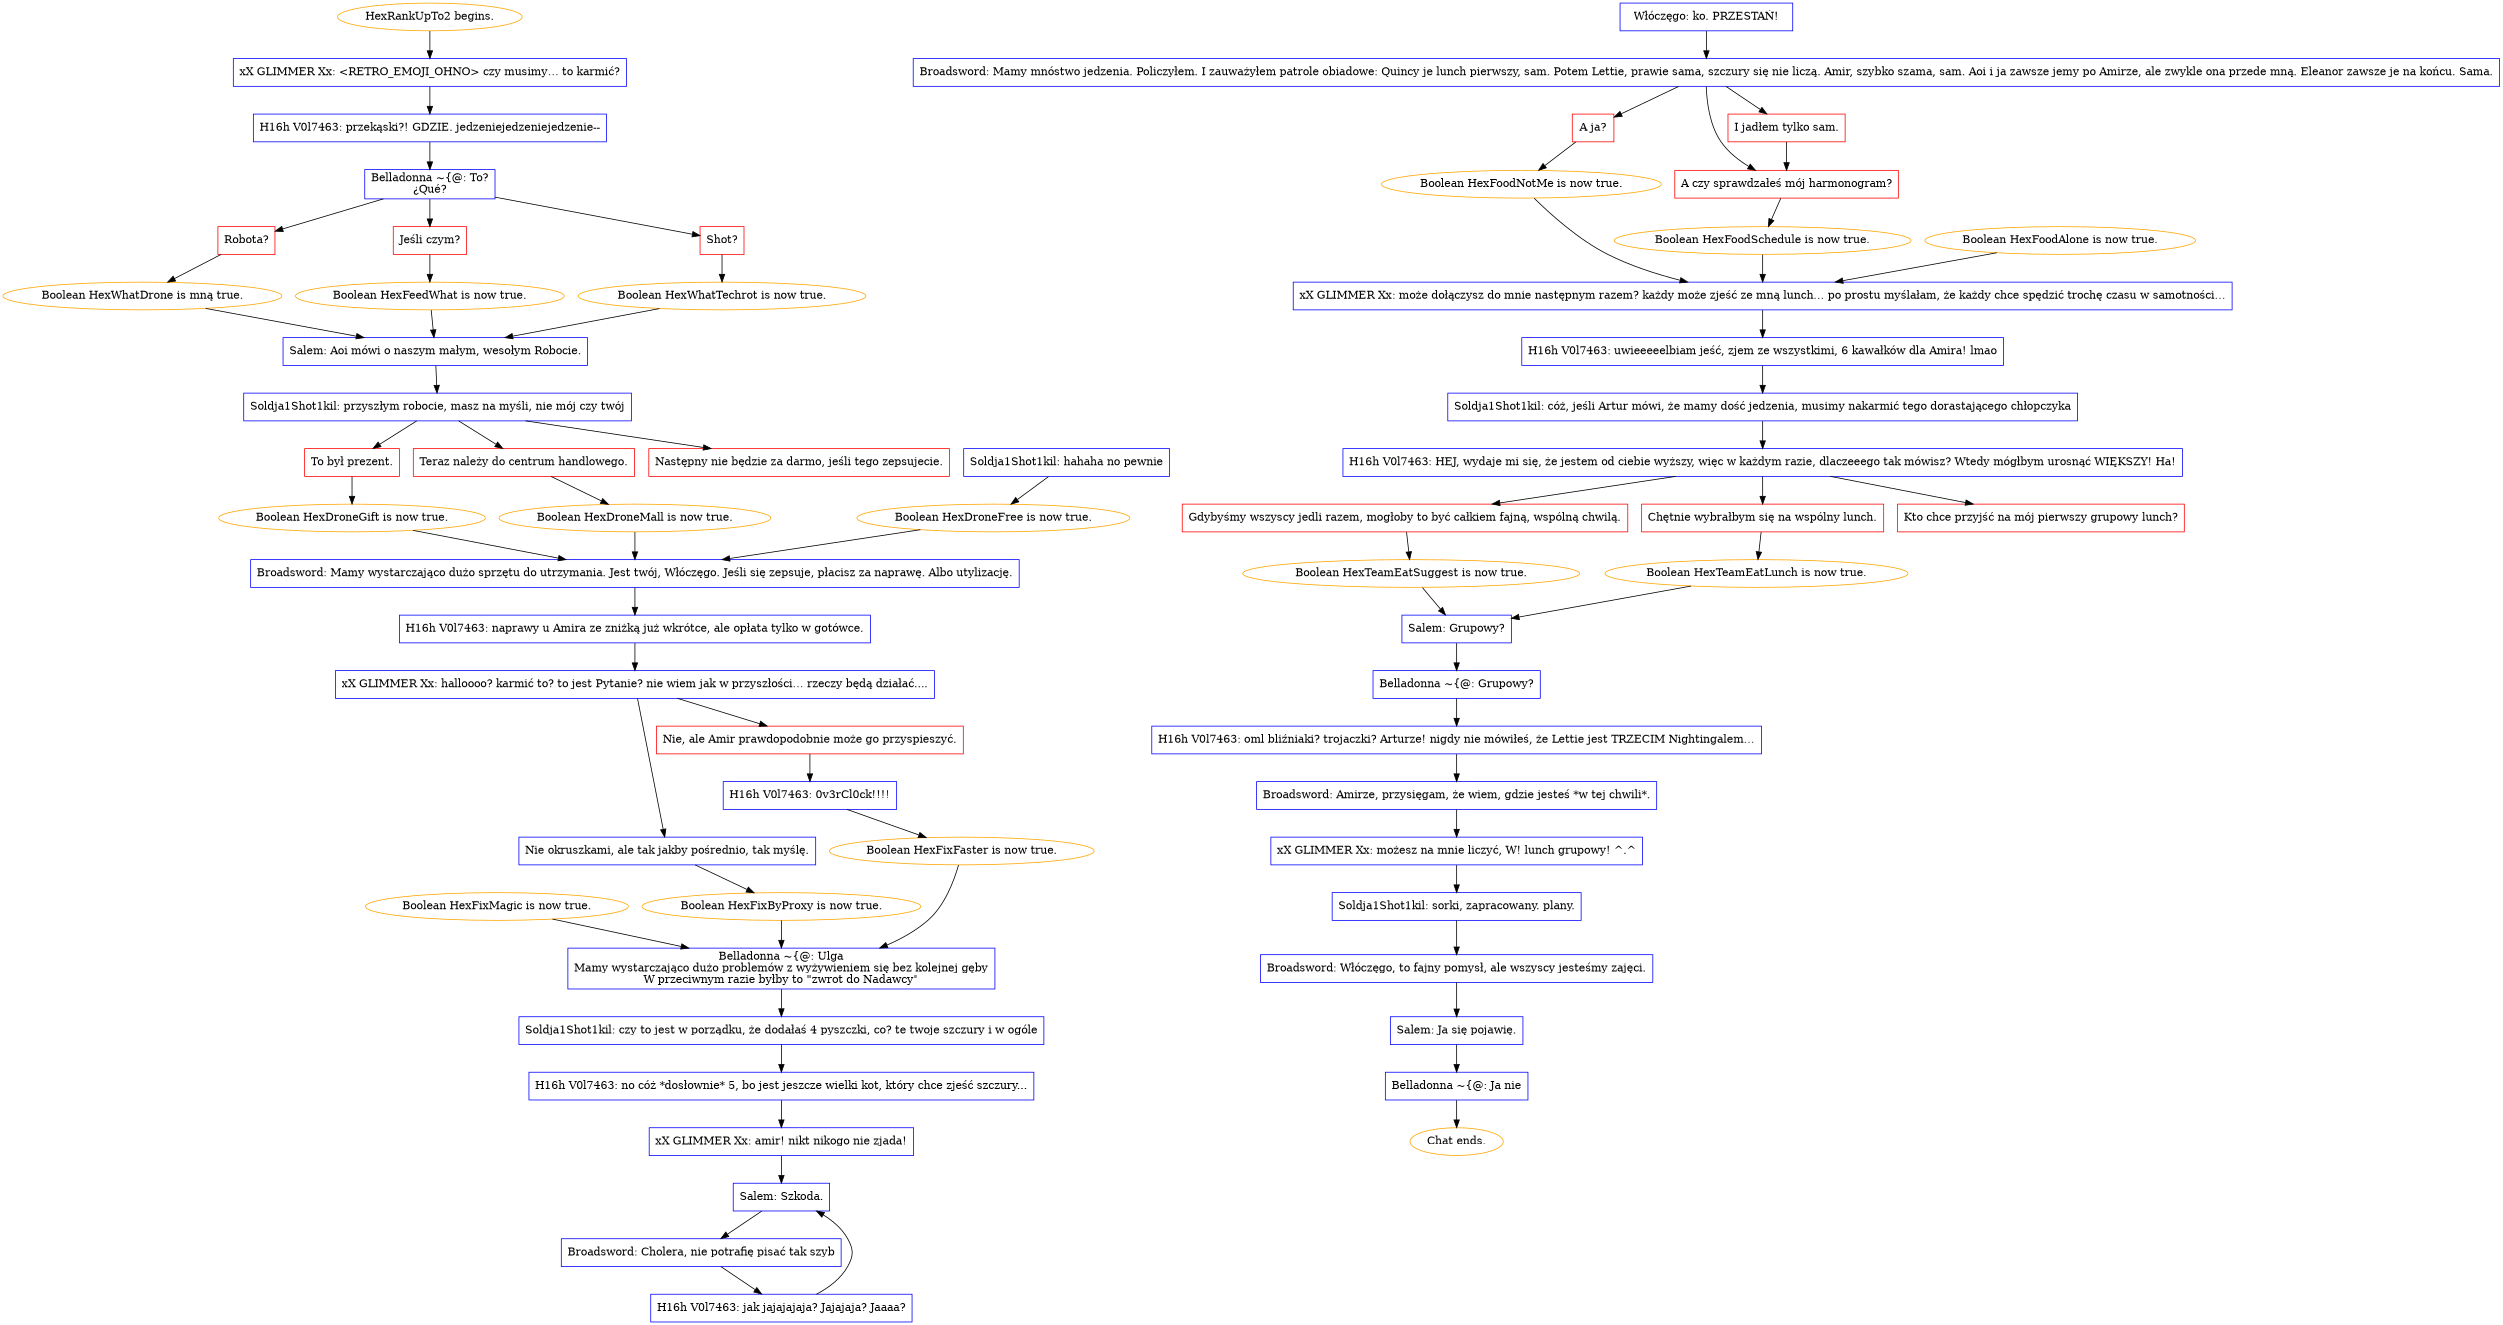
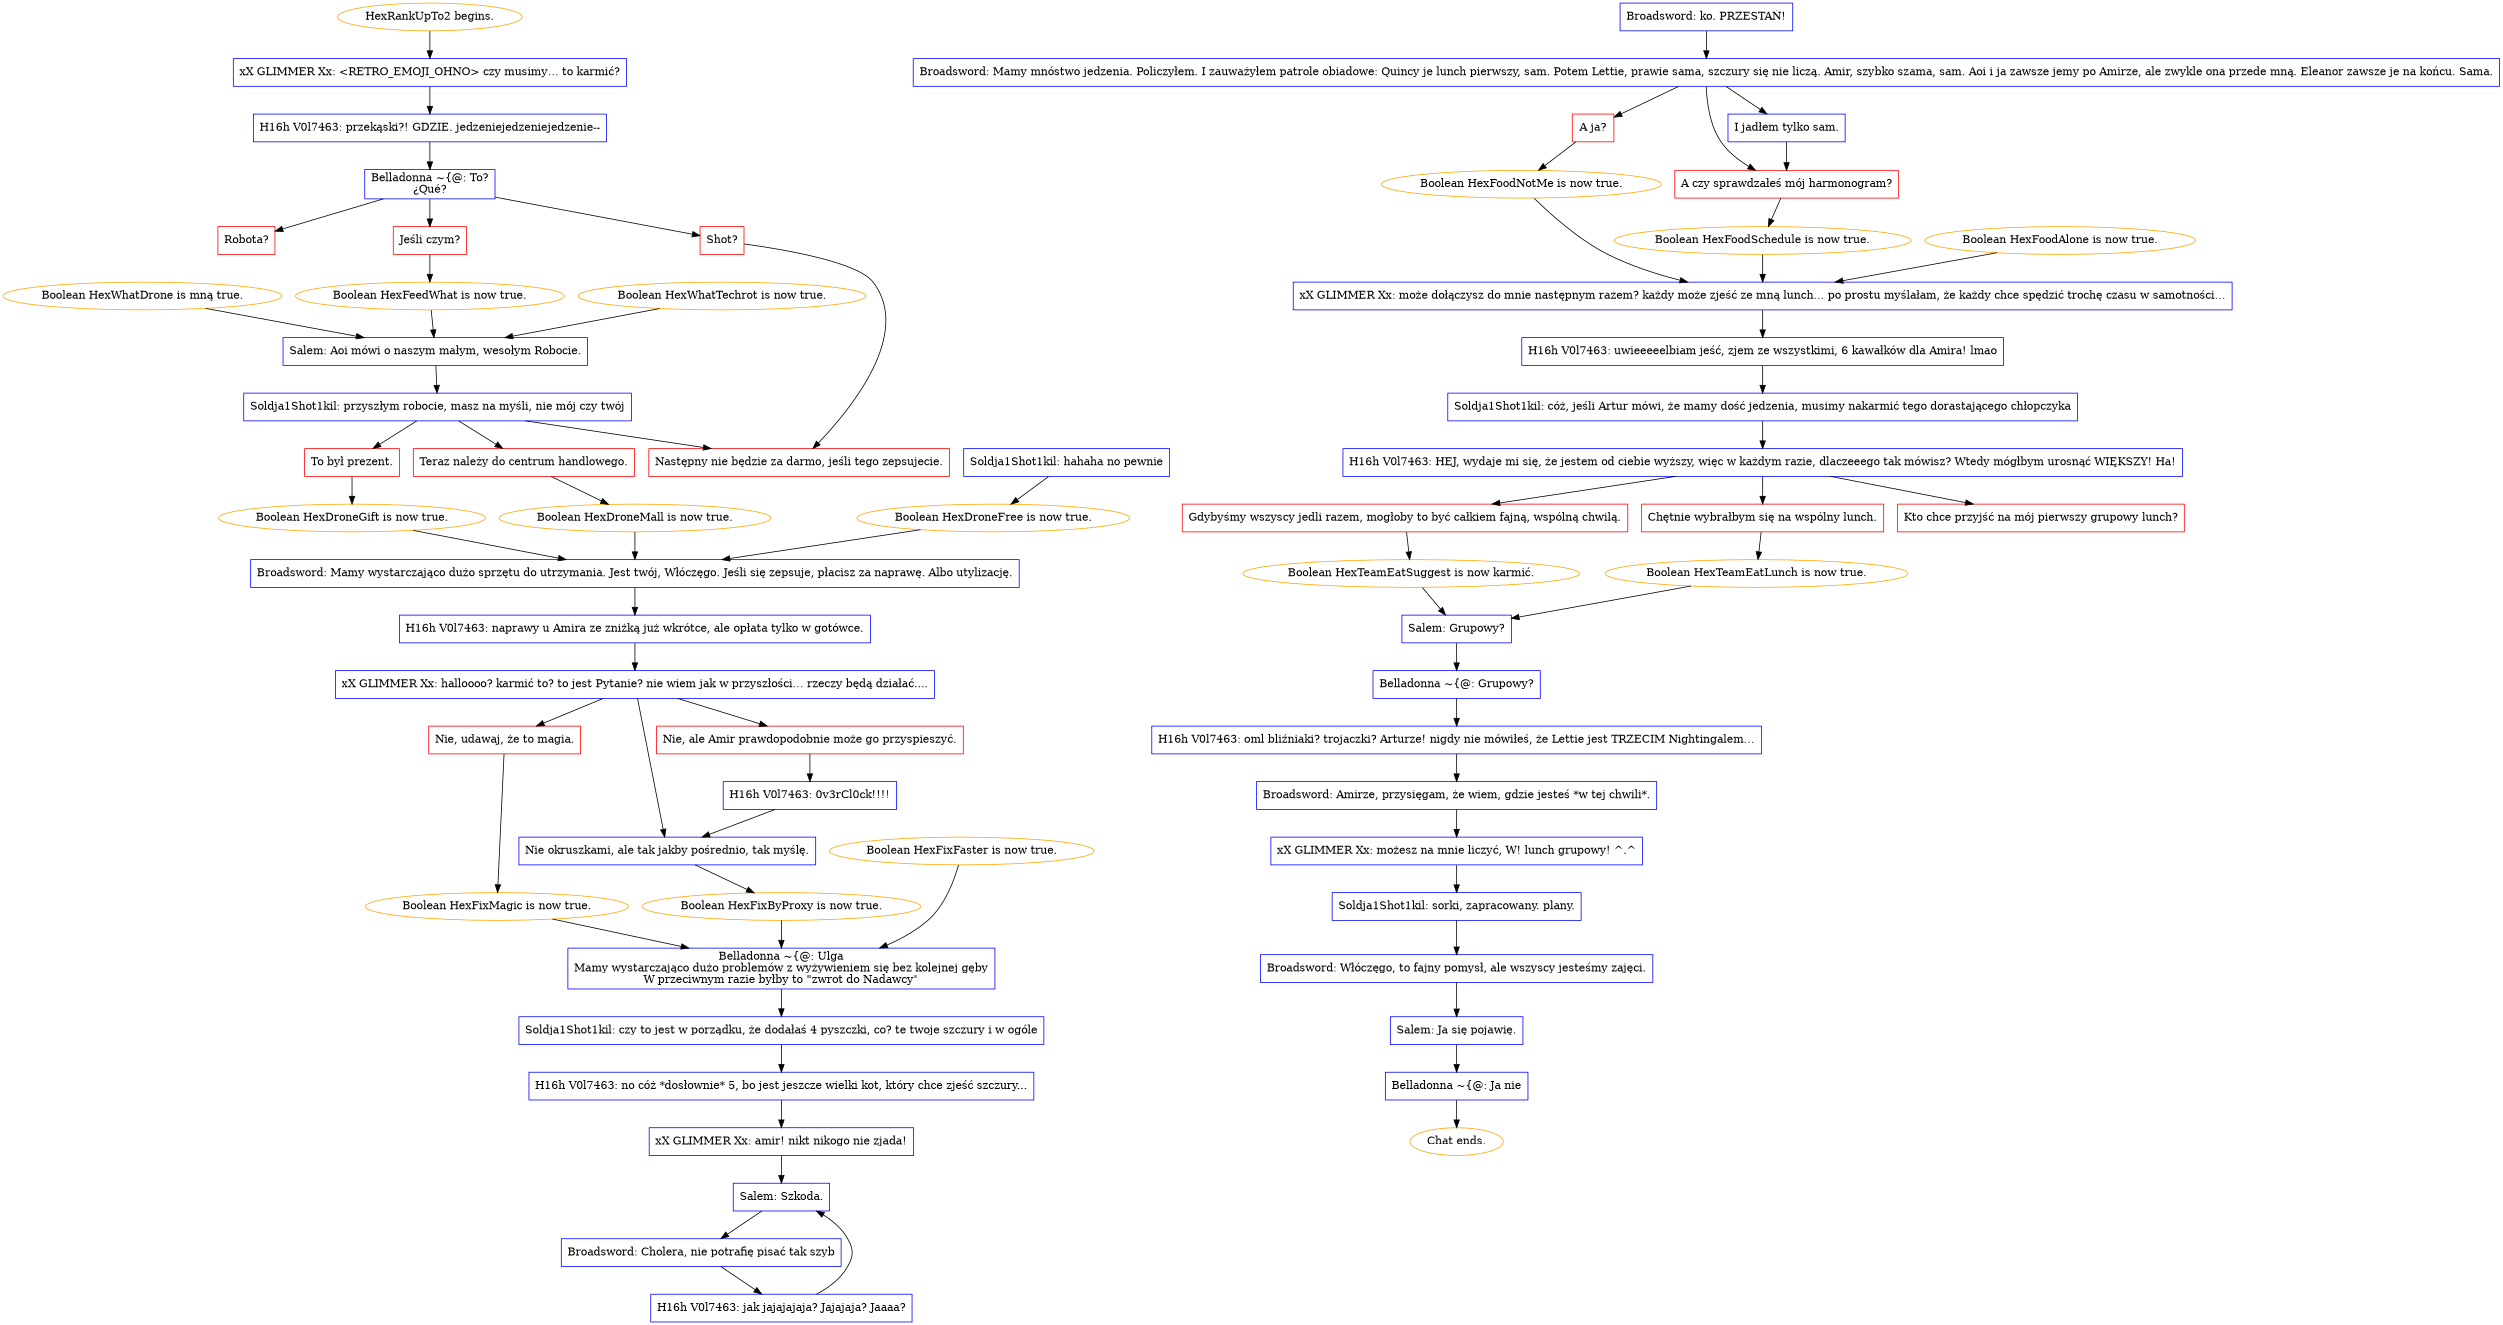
(1706, 17) -> (1706, 17)
(1787, 128) -> (1787, 128)
(722, 264) -> (884, 303)
(198, 267) -> none
(1411, 574) -> (1411, 574)
none -> (505, 740)
(883, 822) -> (742, 822)
